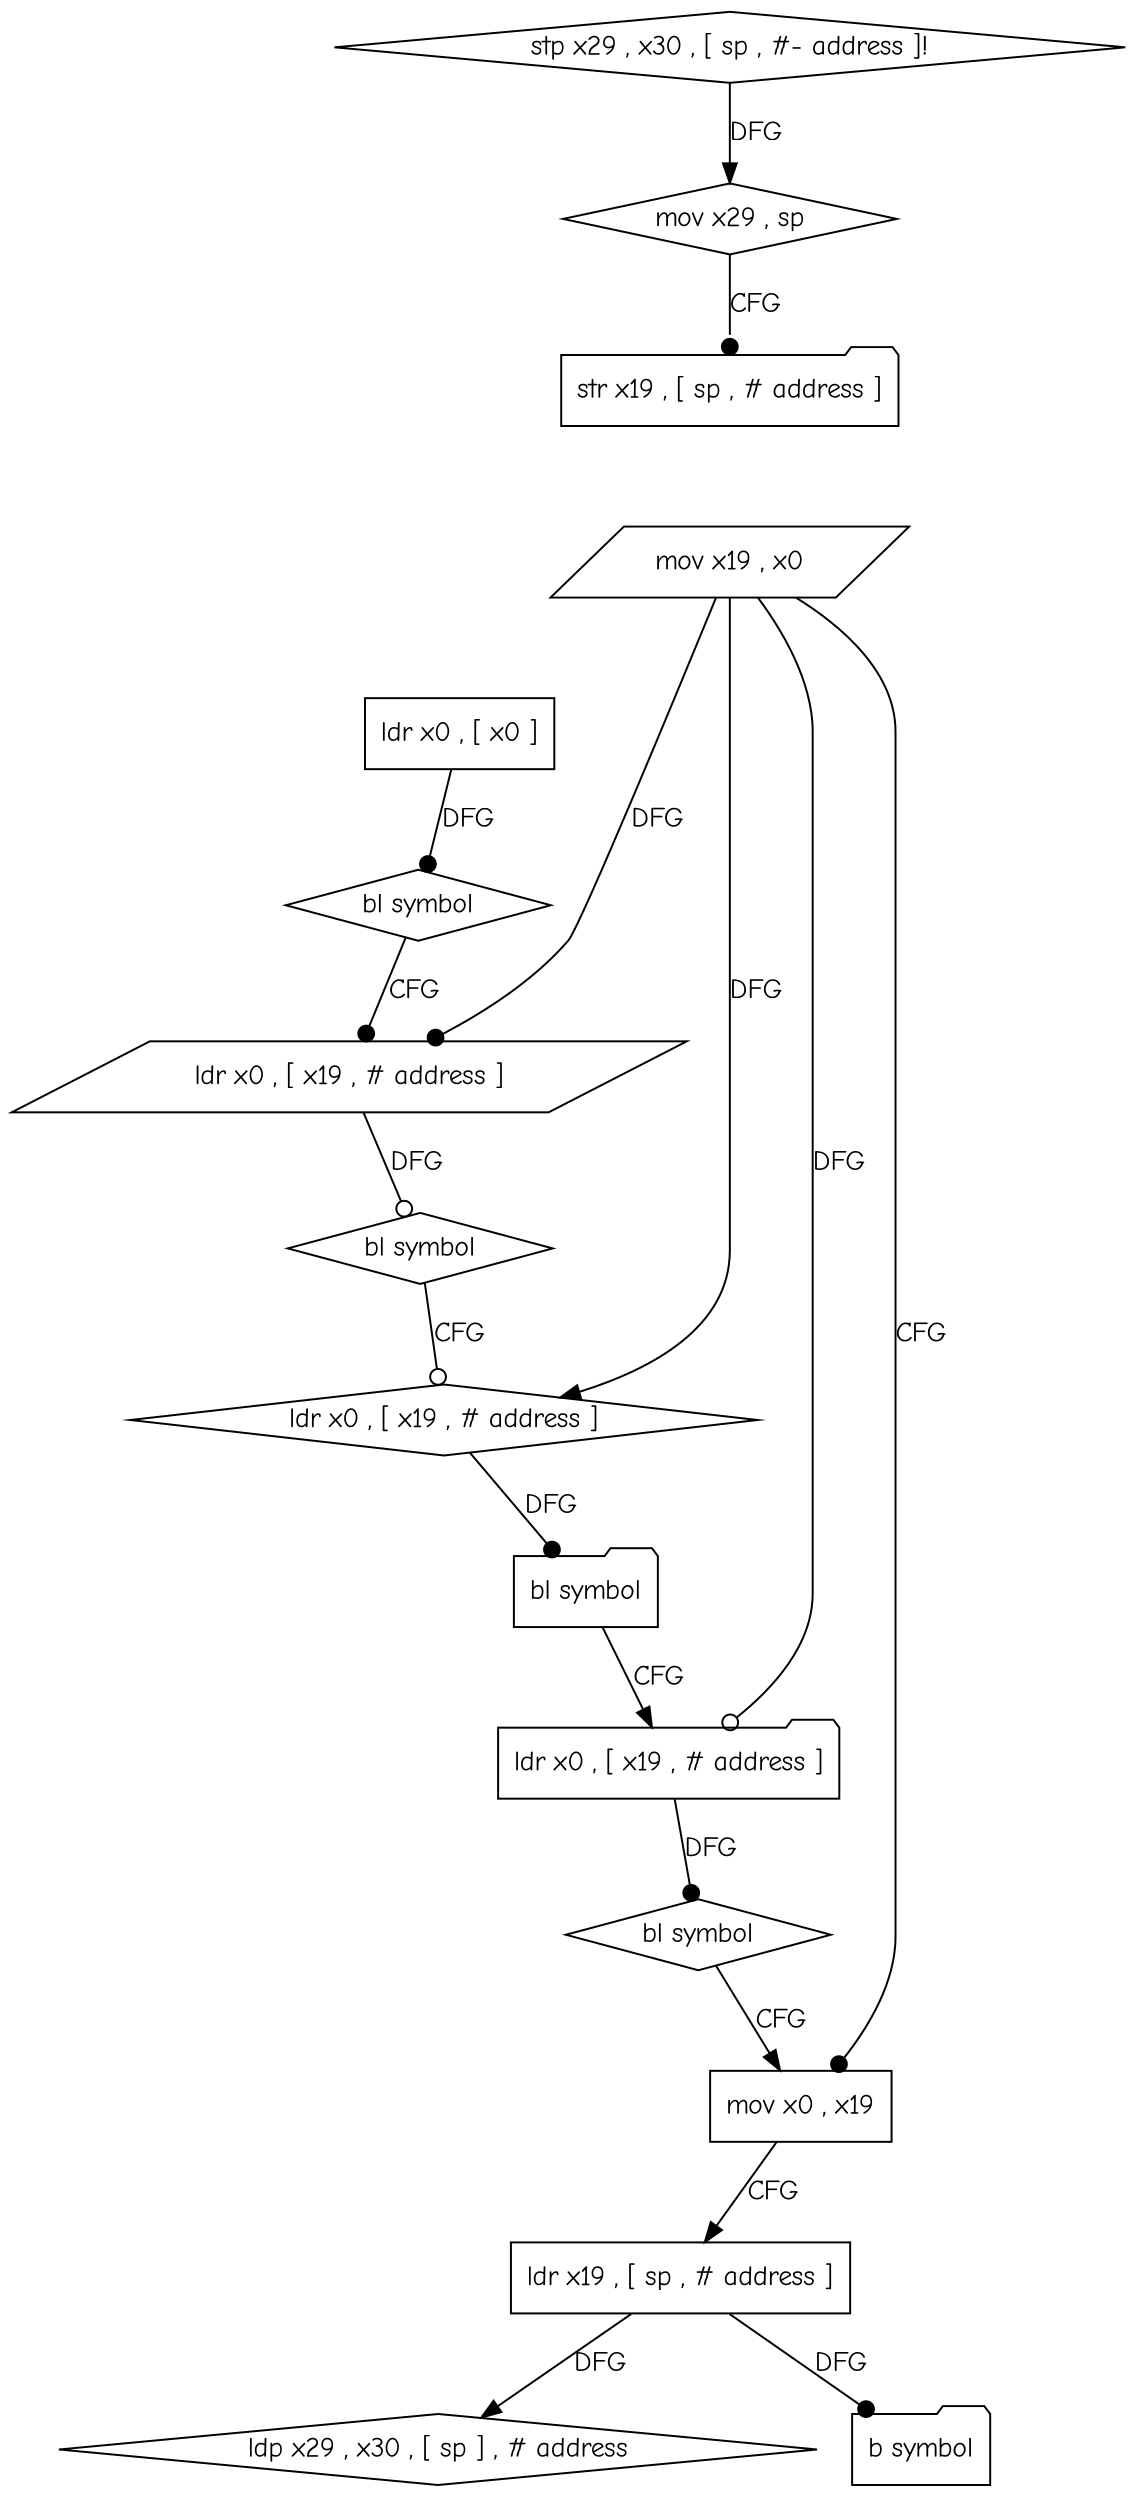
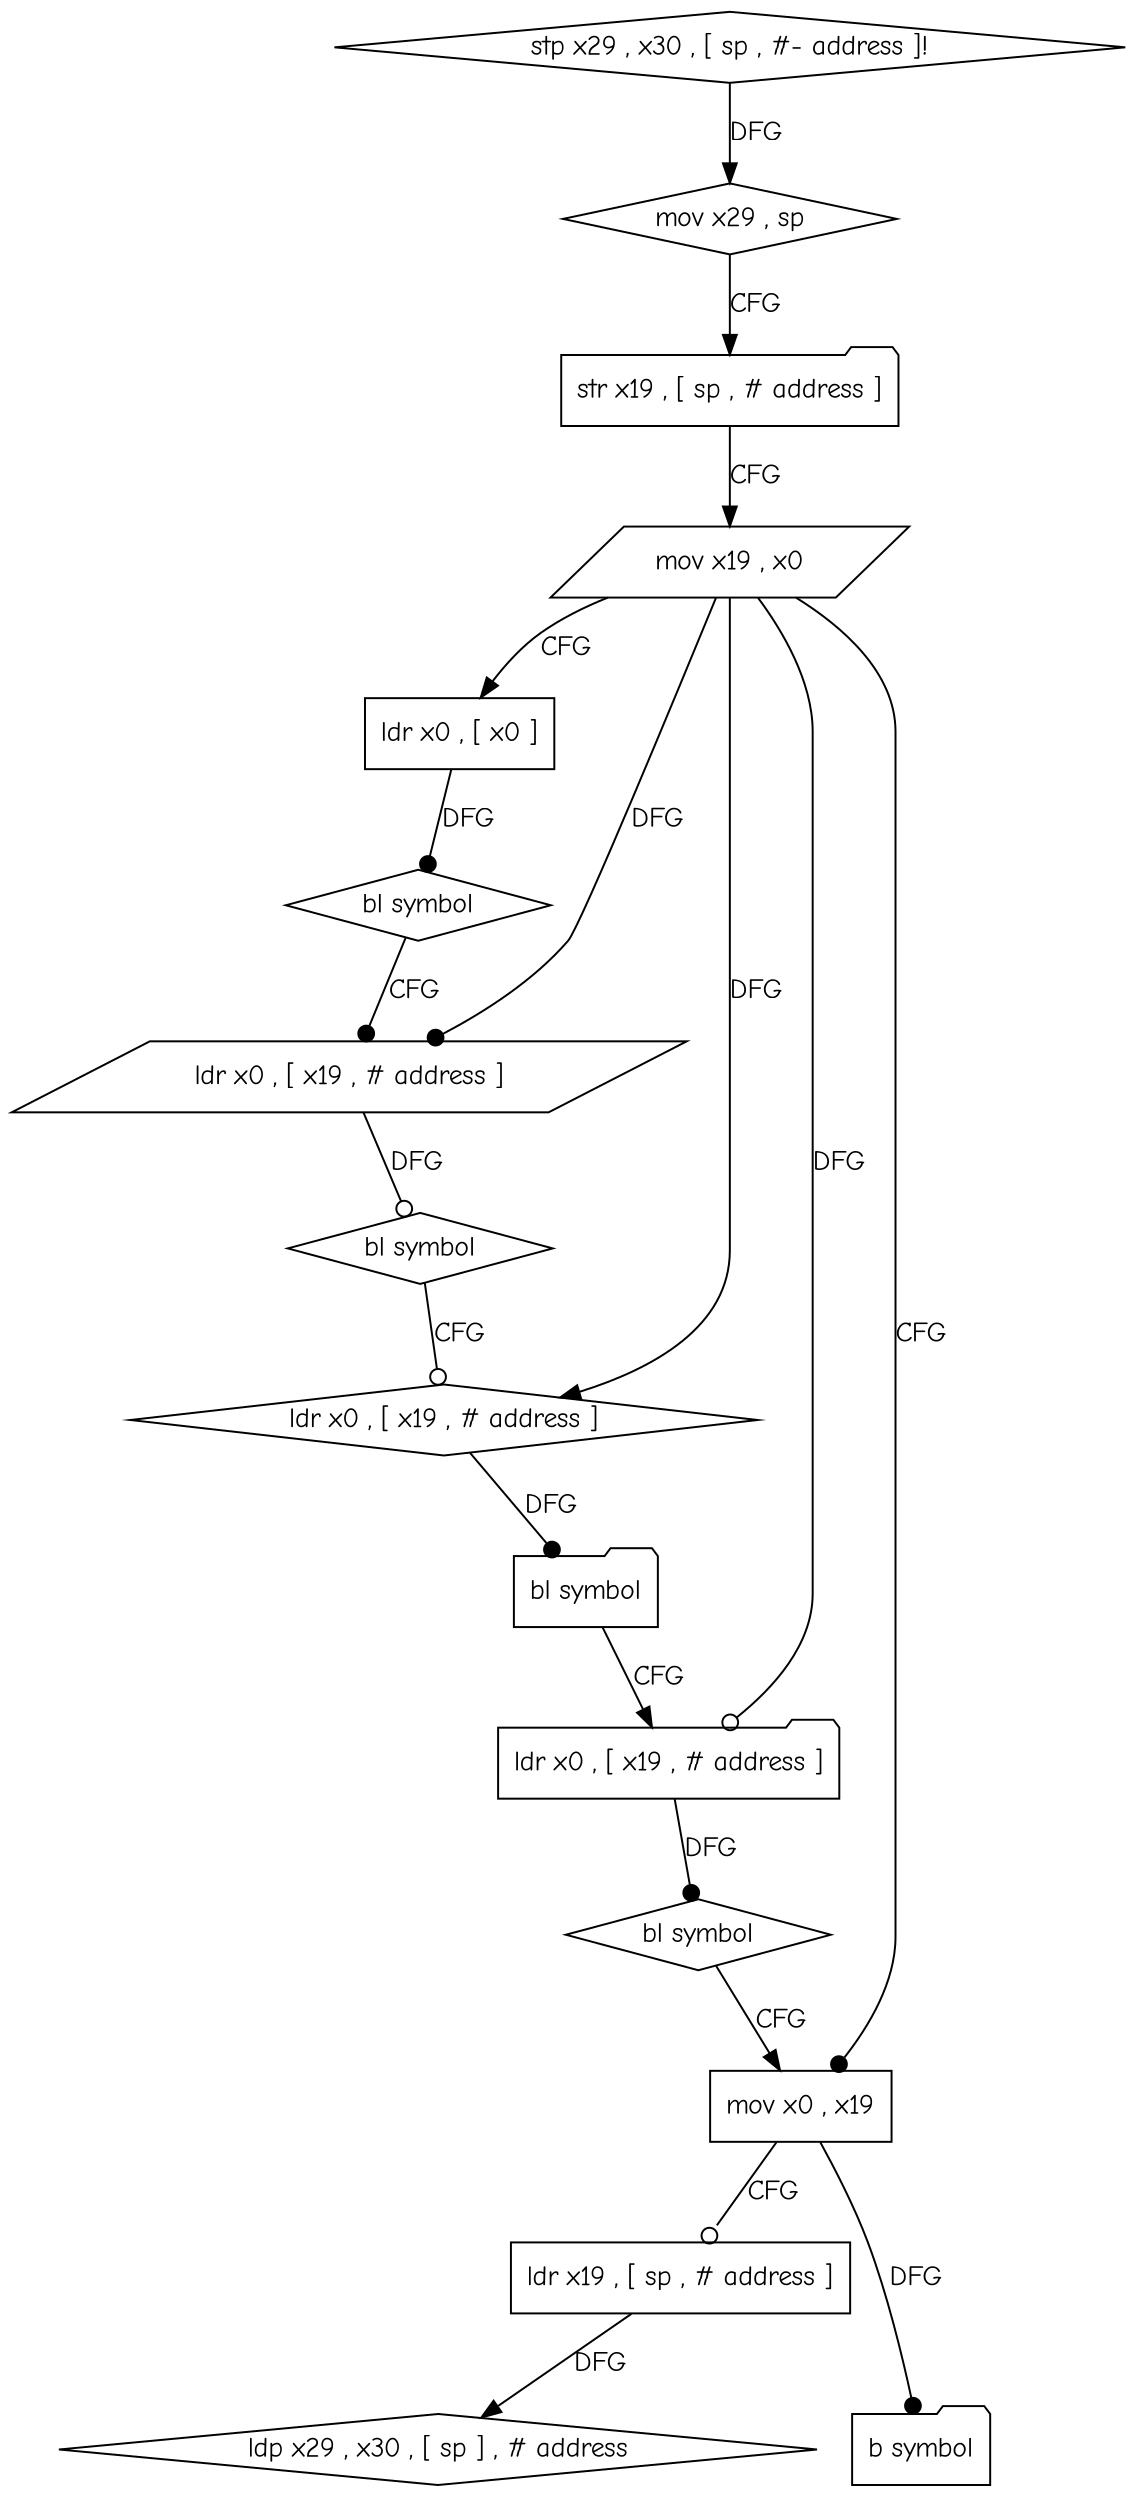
(730, 295) -> (730, 295)
none -> (730, 466)
none -> (544, 631)
(747, 2184) -> (747, 2184)
(794, 2359) -> (876, 2266)
